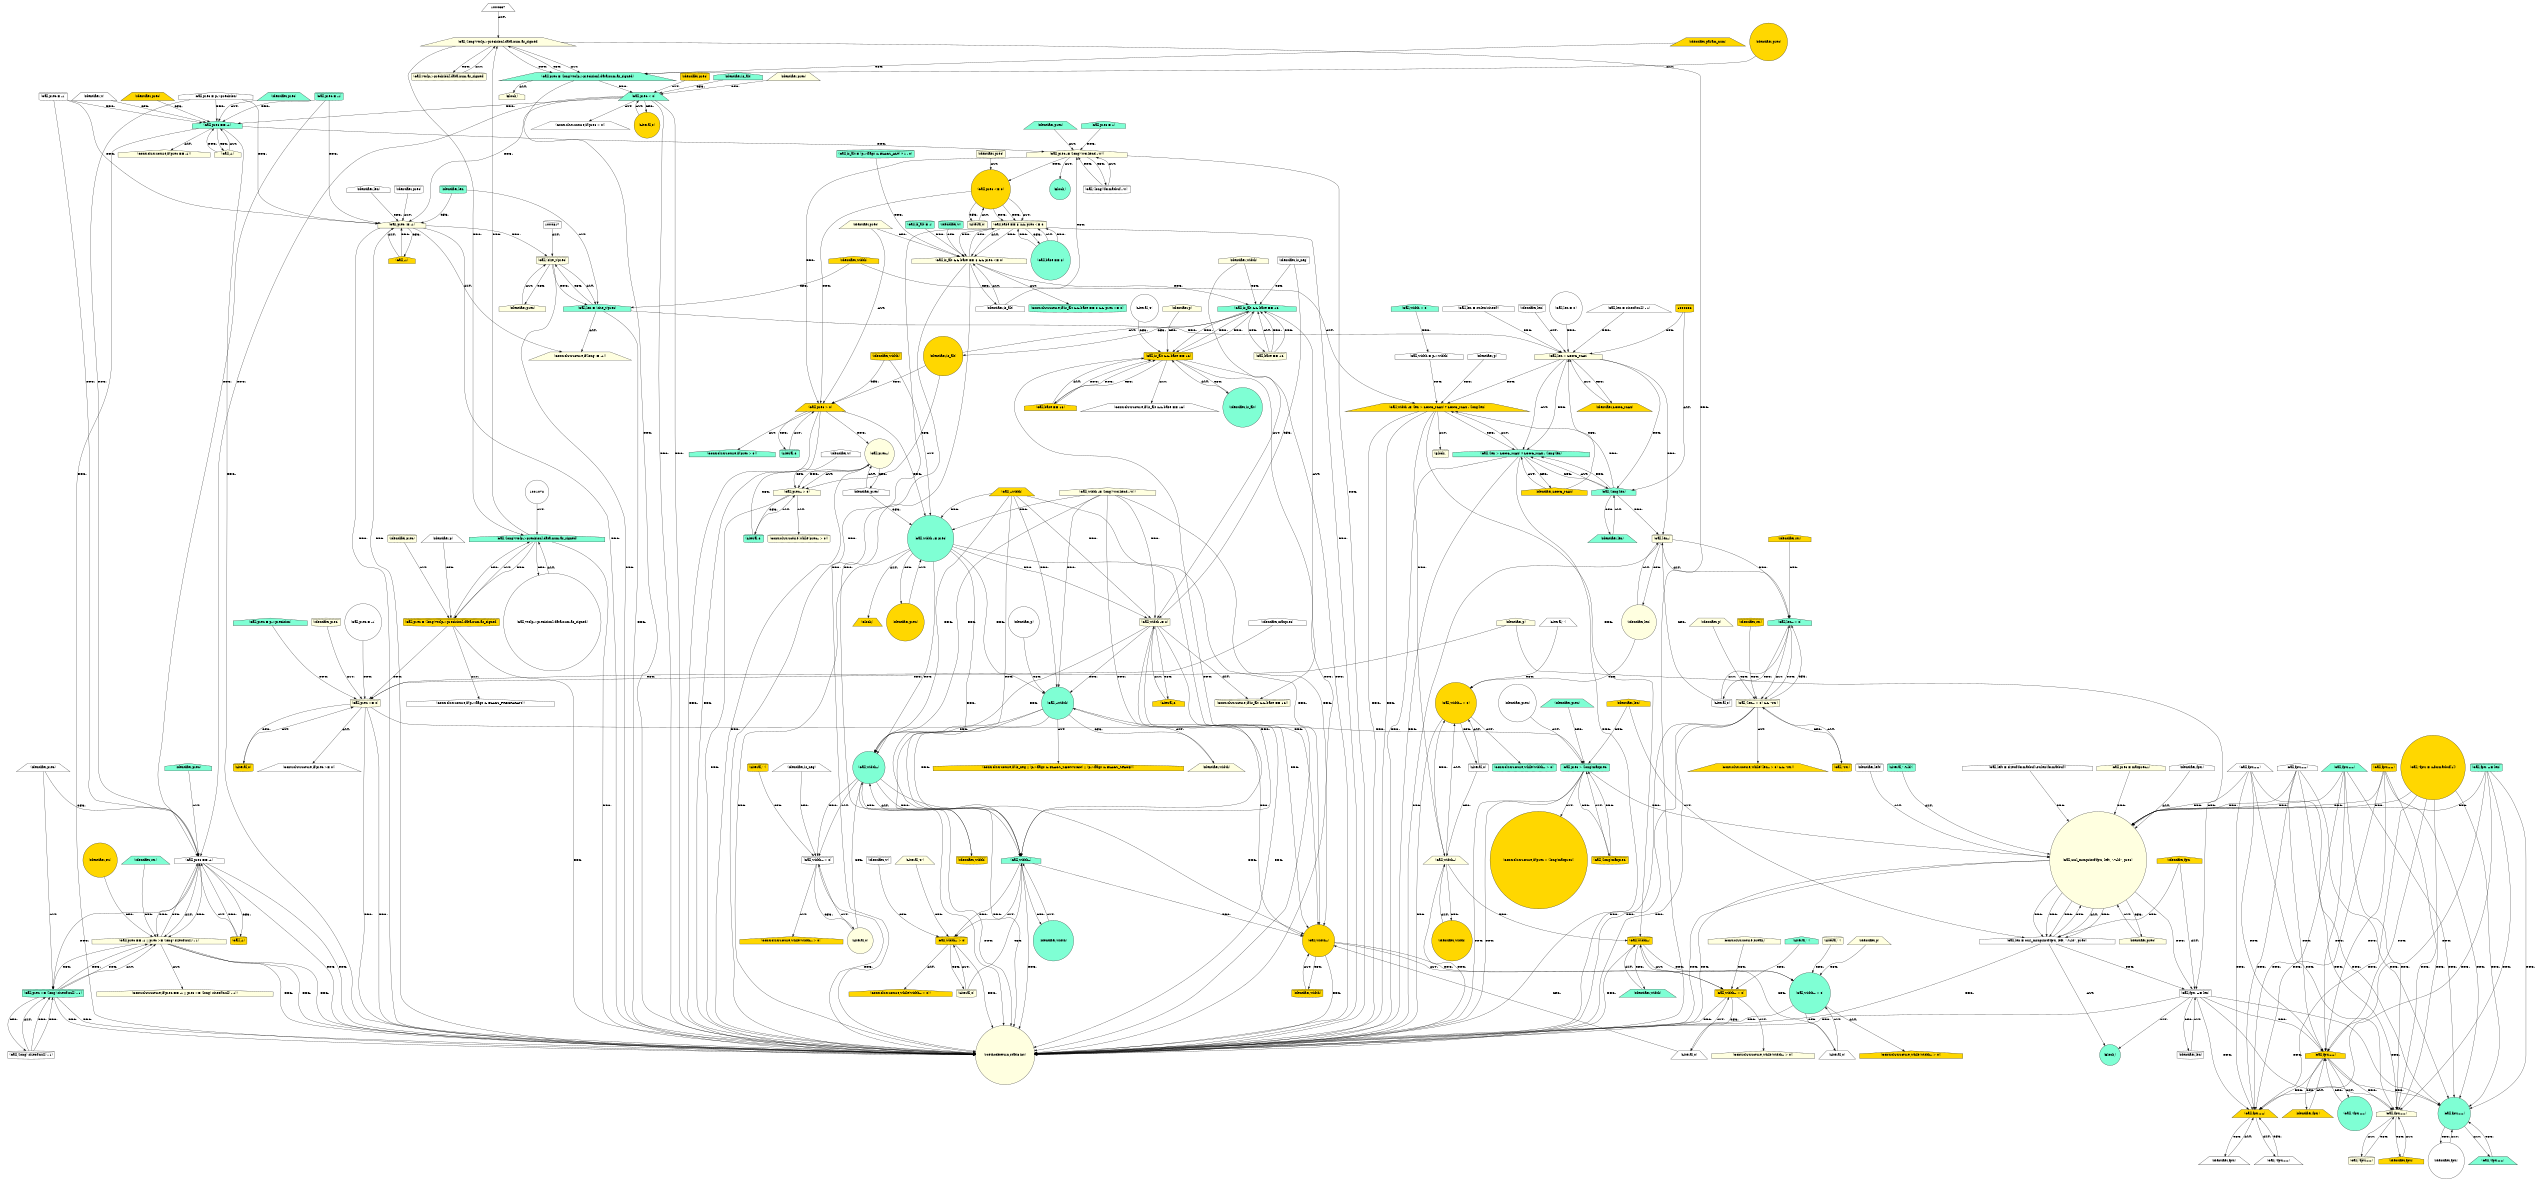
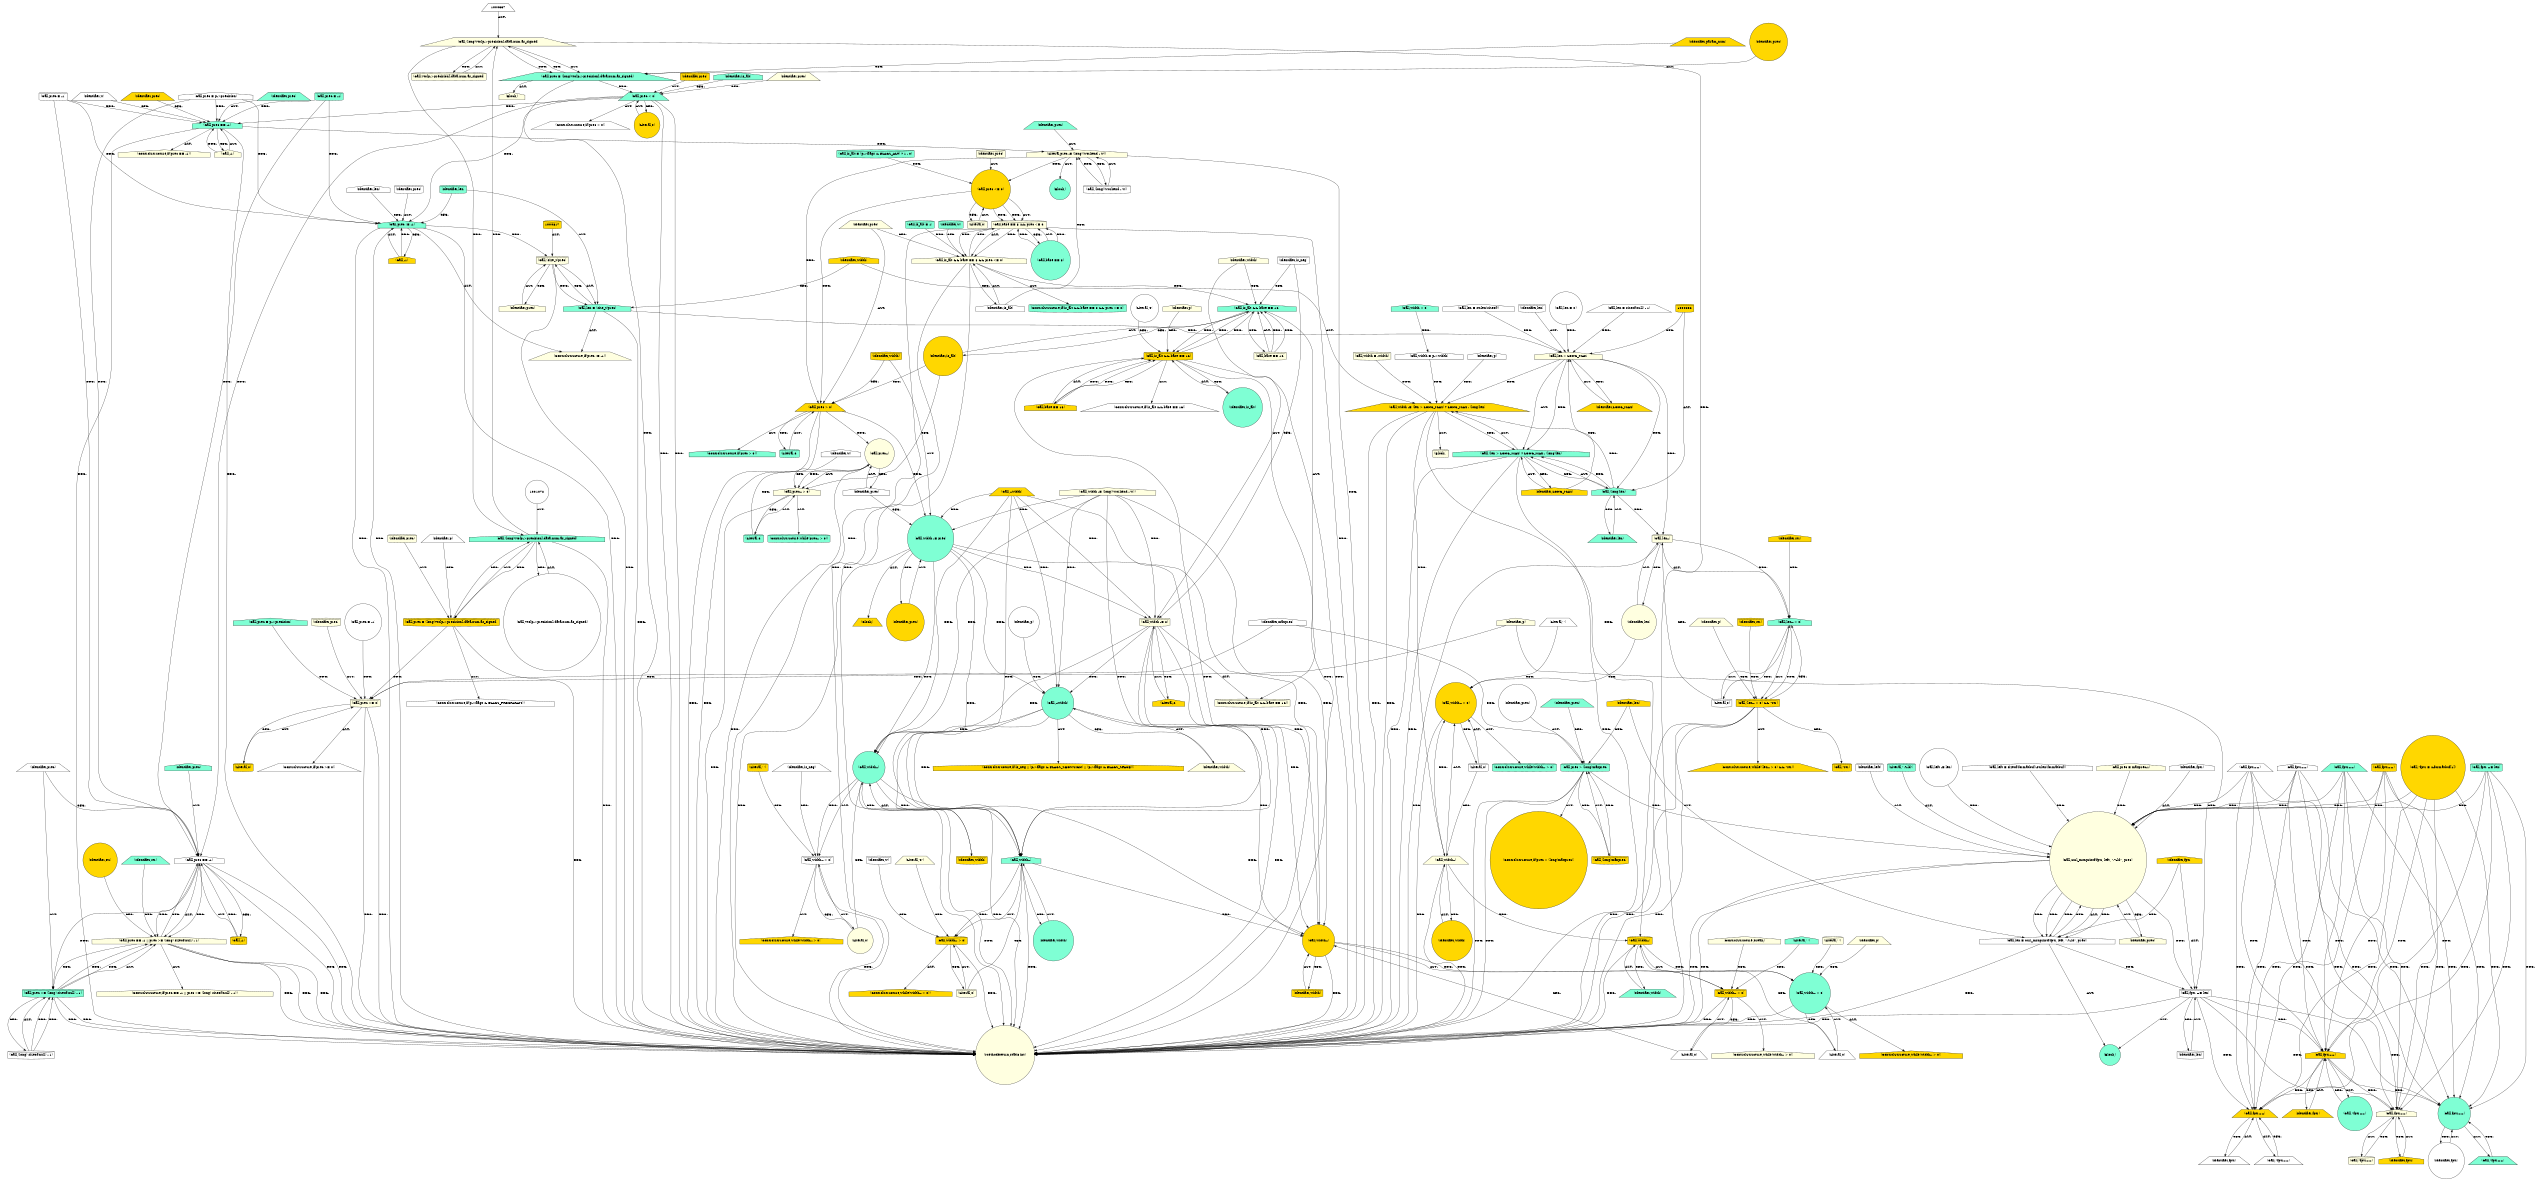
(1103, 125) -> none
(1077, 154) -> (1077, 154)
(1107, 189) -> (1107, 189)
(899, 223) -> (929, 170)
(402, 225) -> (402, 225)
(552, 225) -> (552, 225)
(580, 356) -> (580, 356)
none -> (1372, 356)
(799, 539) -> (799, 539)
(1758, 703) -> (1758, 703)
(1812, 725) -> none
(1042, 728) -> (1462, 671)
none -> (1939, 768)
